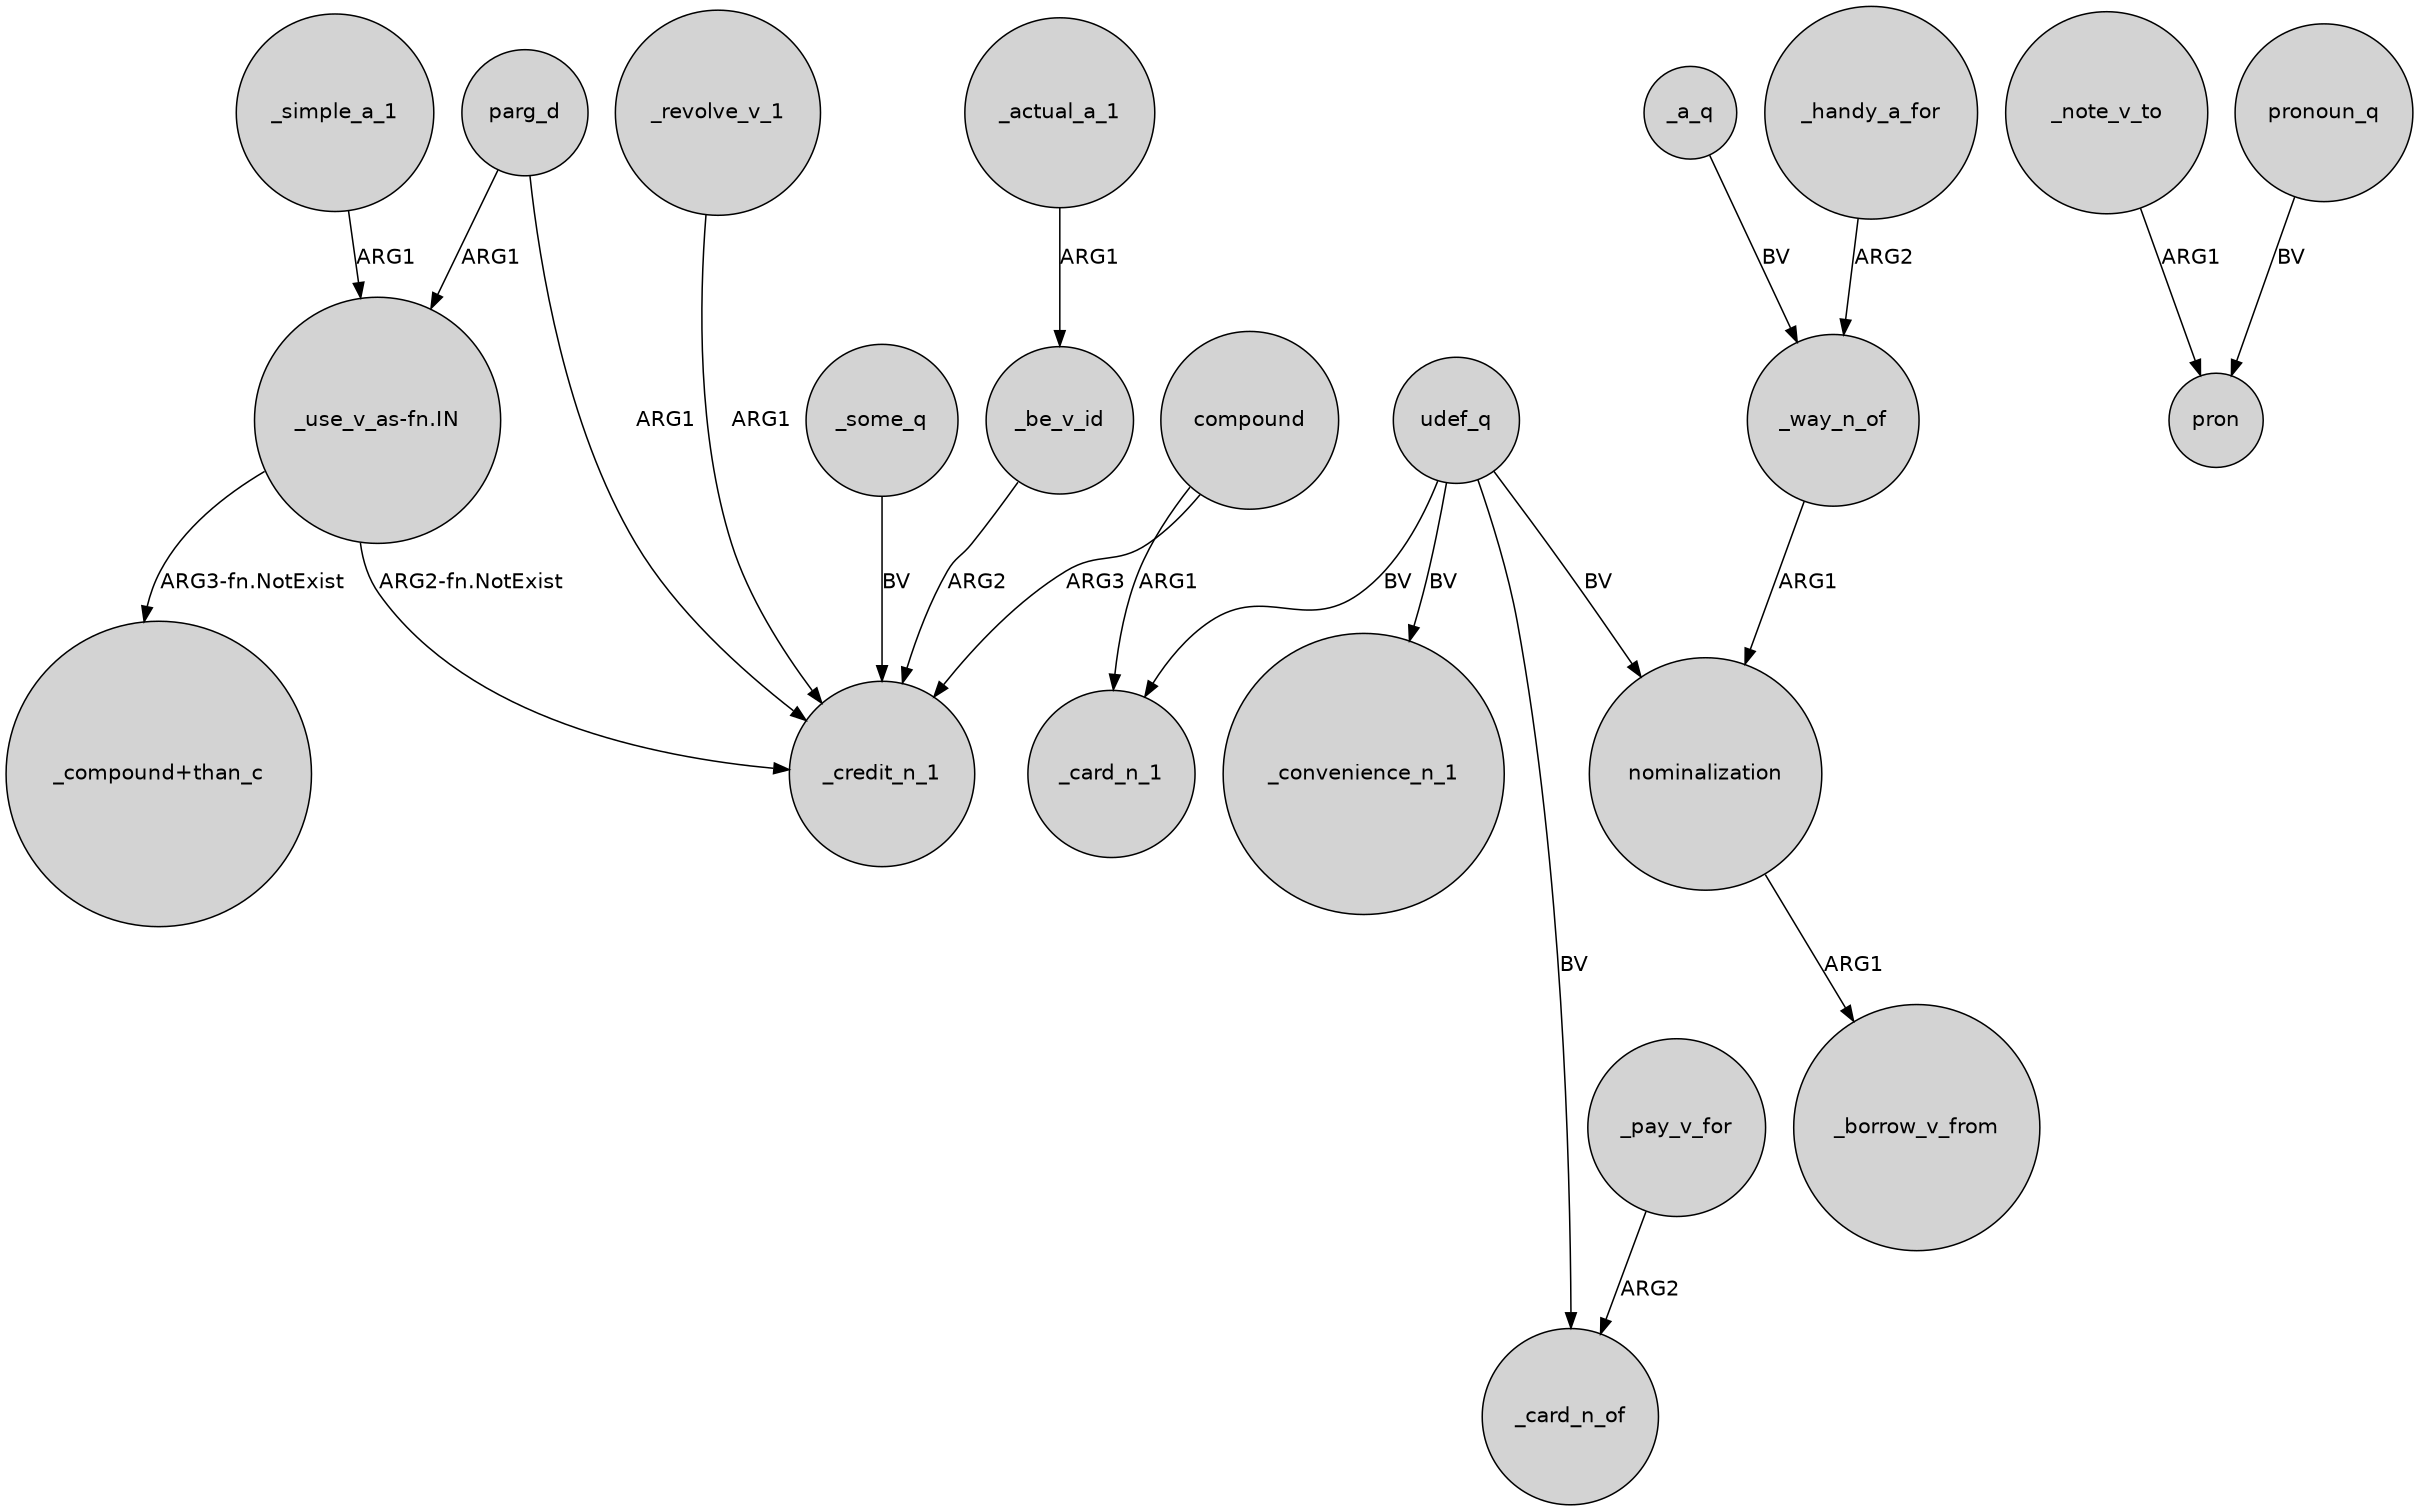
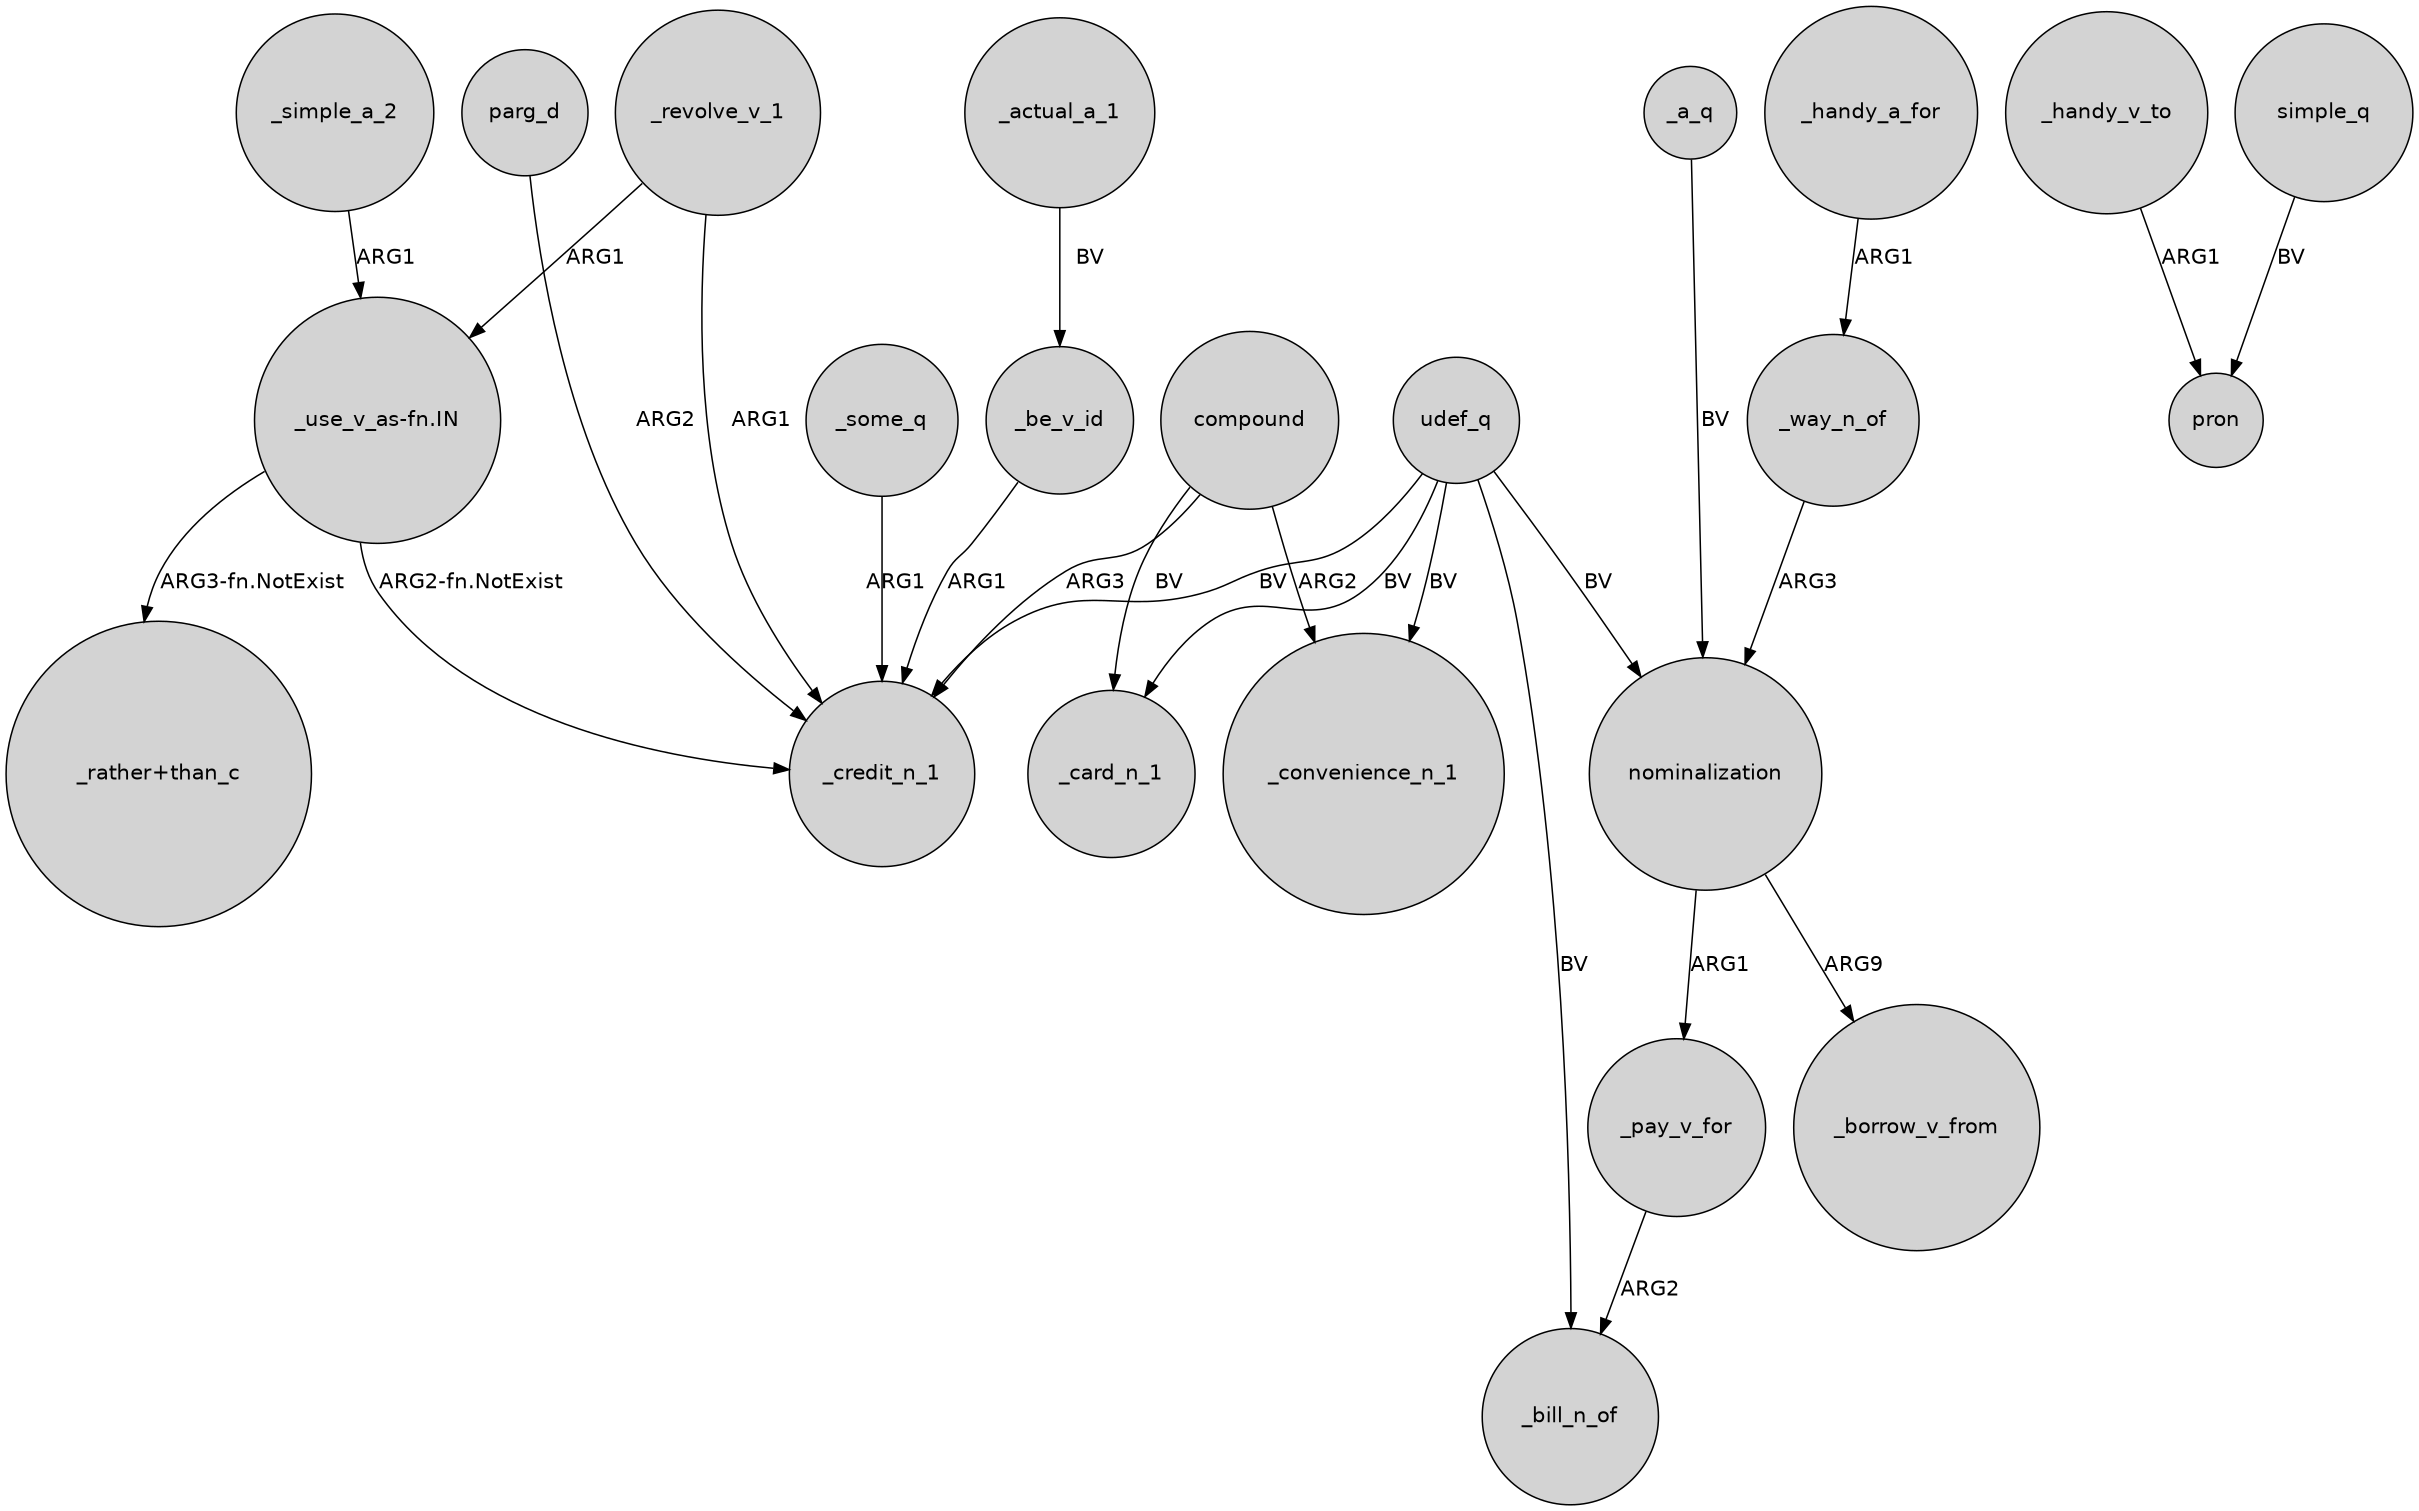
(335, 113) -> (335, 113)
(2107, 113) -> (2107, 113)
(2324, 113) -> (2324, 113)
(468, 232) -> (562, 256)
(1750, 242) -> (1697, 401)
(1090, 258) -> (1090, 258)
(1885, 258) -> (1885, 258)
(666, 420) -> (666, 420)
none -> (1292, 574)
(896, 583) -> (896, 583)
(978, 583) -> (978, 583)
(1169, 583) -> (1169, 583)
(1809, 583) -> (1809, 583)
none -> (1188, 596)
(159, 774) -> (159, 774)
none -> (1691, 957)
(1854, 965) -> (1854, 965)
(1570, 1417) -> (1570, 1417)
